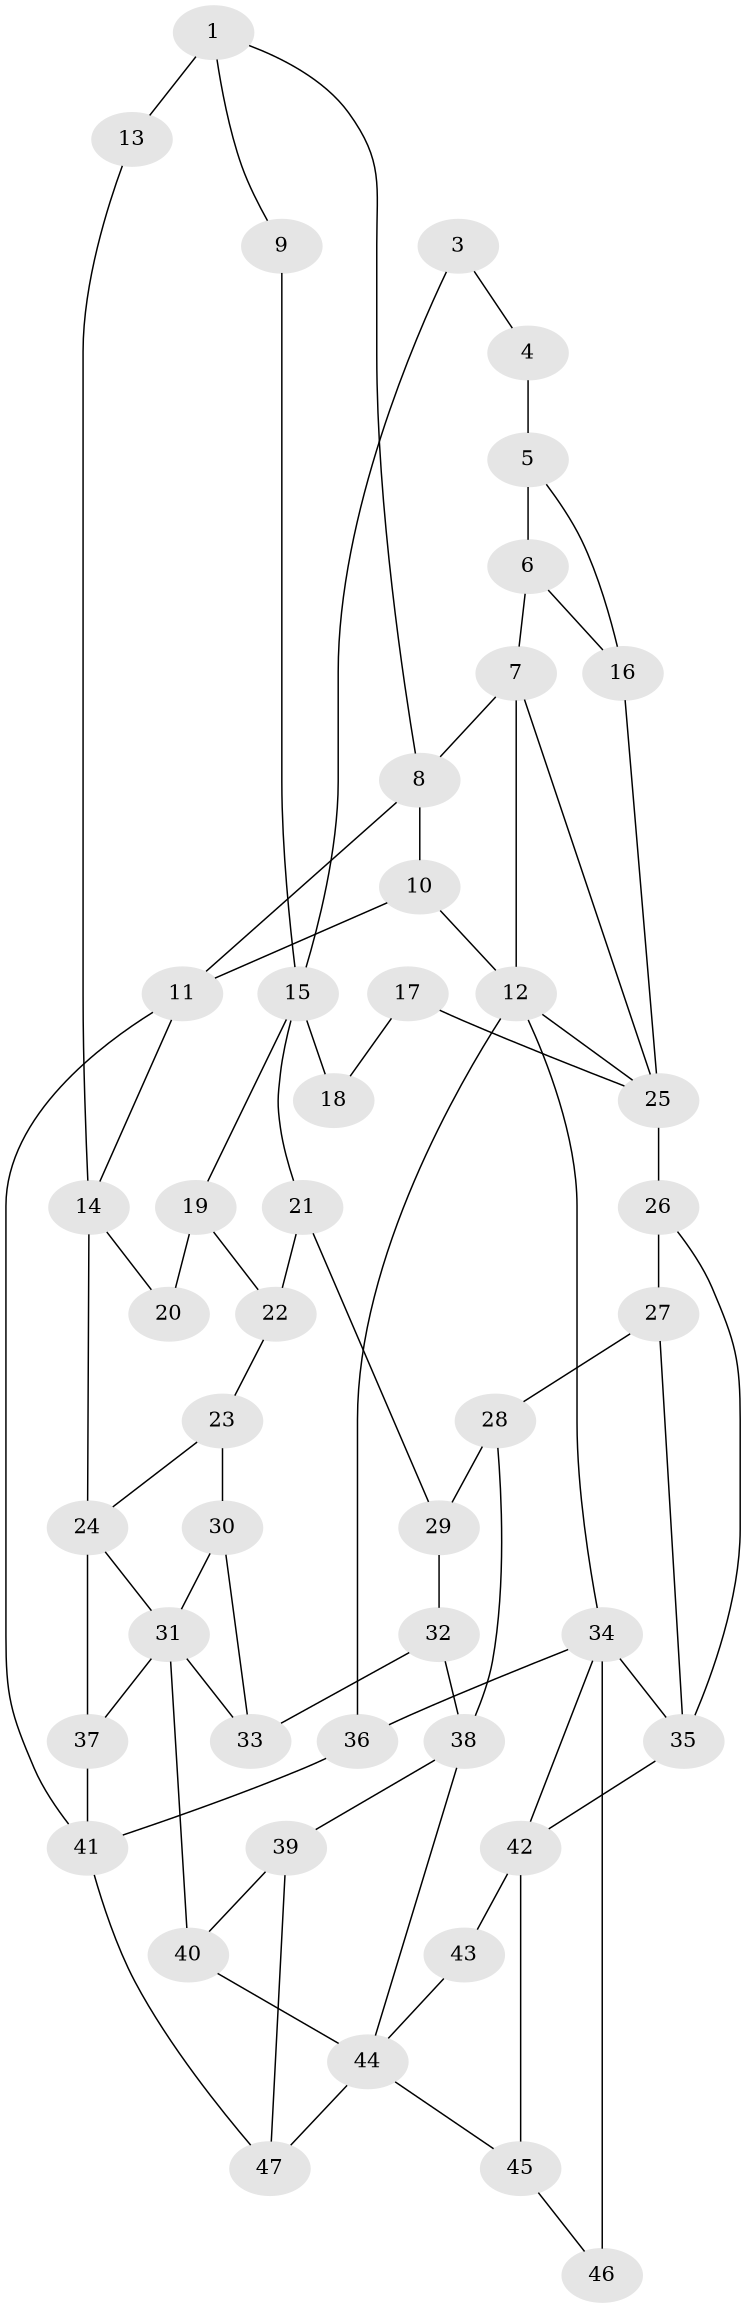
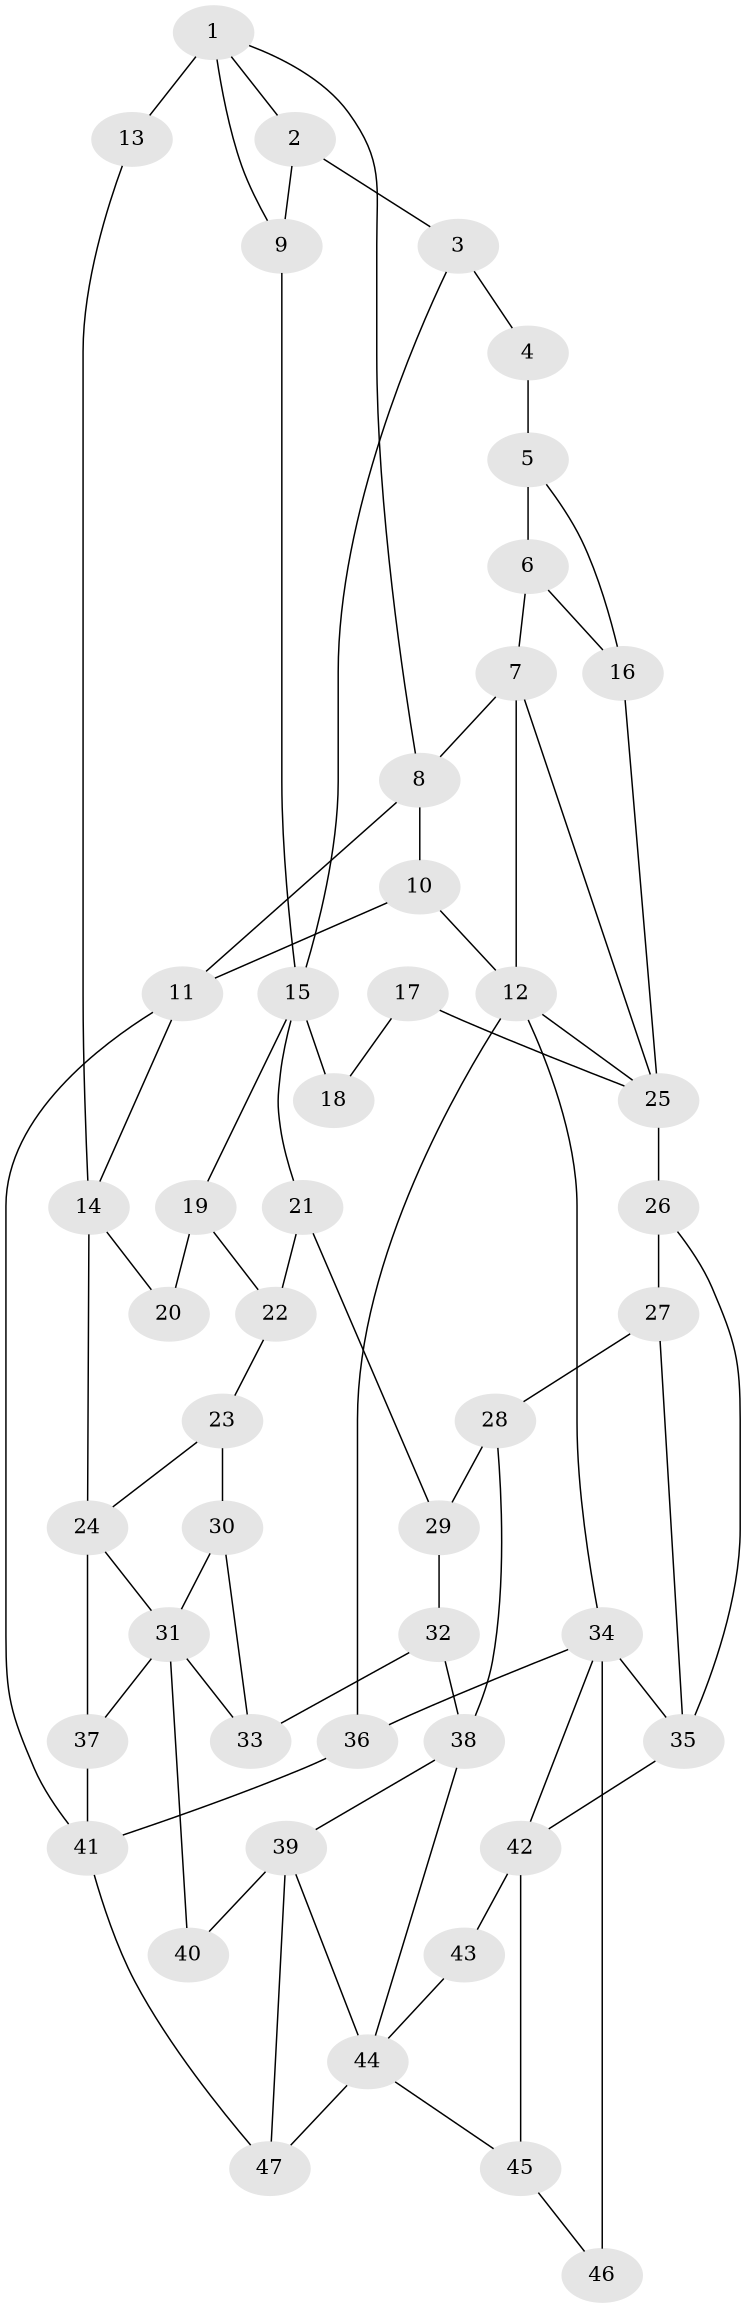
none -> (295, 139)
(269, 2003) -> (327, 1955)
